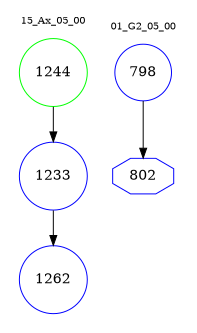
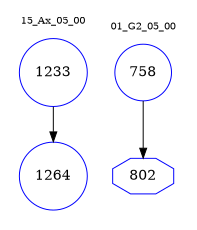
(53, 73) -> none
(143, 73) -> (143, 73)
(53, 280) -> (53, 176)
